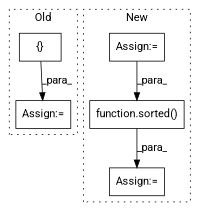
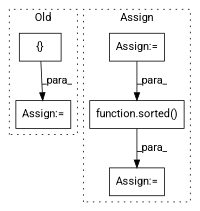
(137, 18) -> (137, 18)
